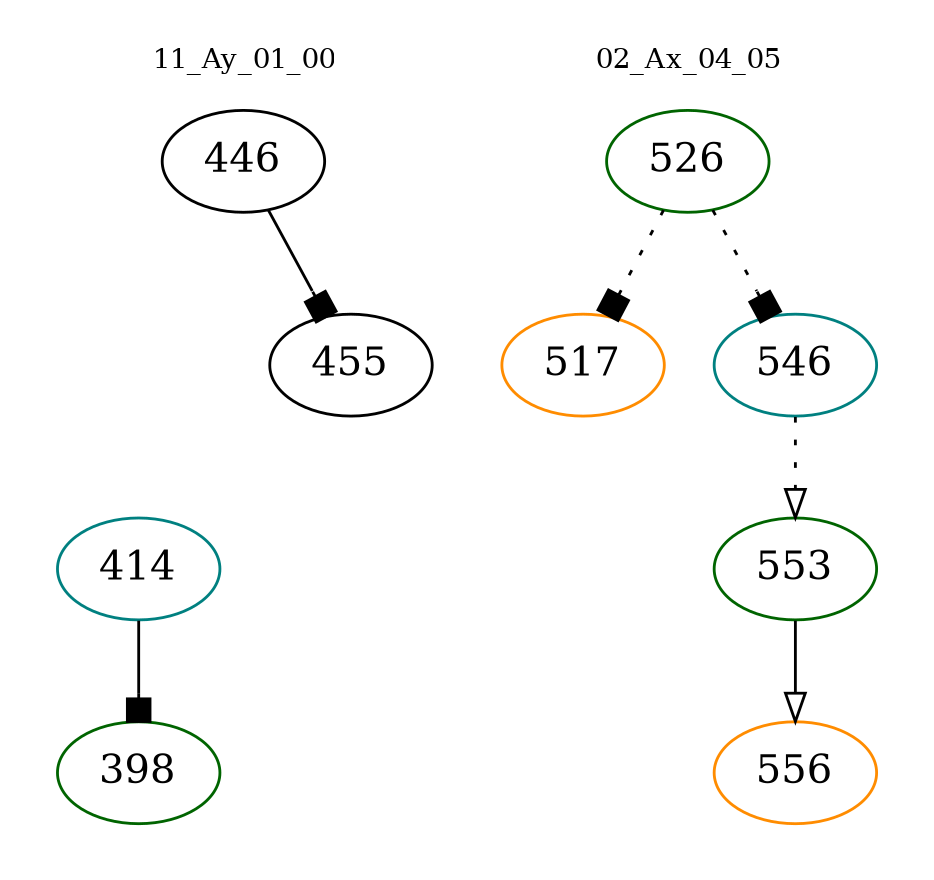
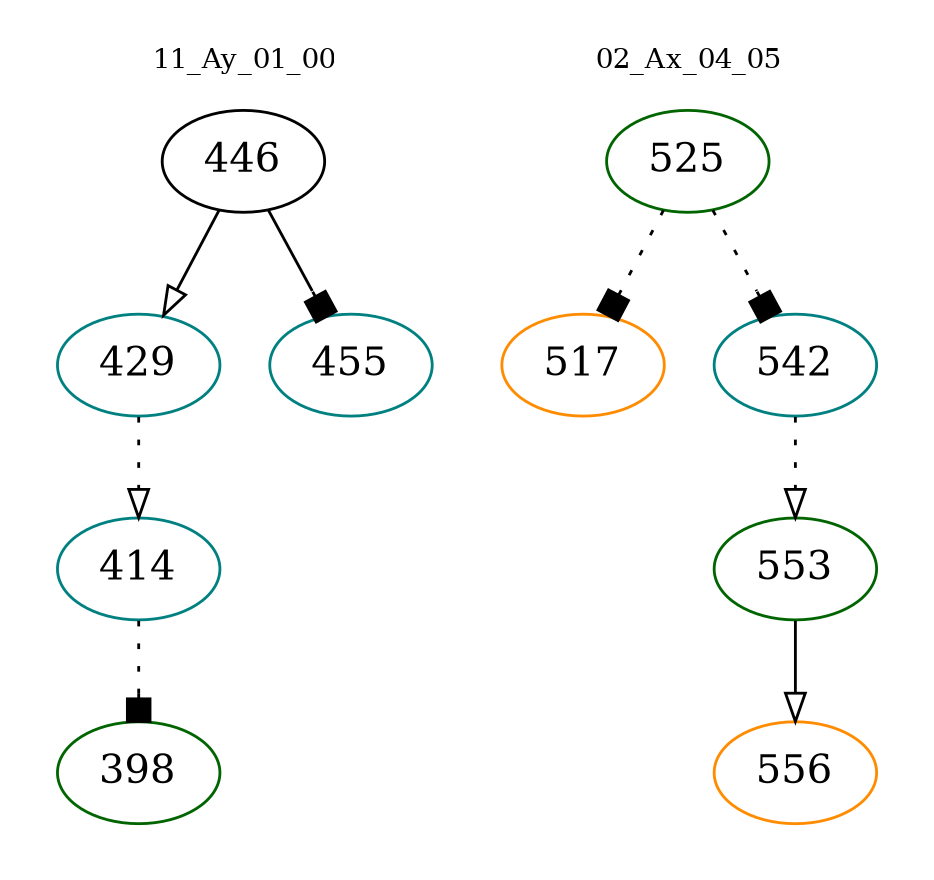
(688, 161) -> (688, 161)
none -> (139, 365)
(351, 365) -> (351, 365)
(795, 365) -> (795, 365)
(139, 657) -> (139, 657)
